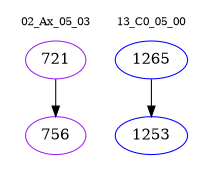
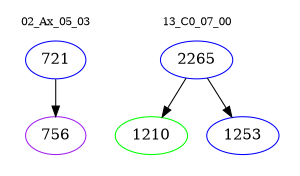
(151, 23) -> (197, 23)
(56, 60) -> (56, 60)
(151, 60) -> (197, 60)
none -> (151, 136)
